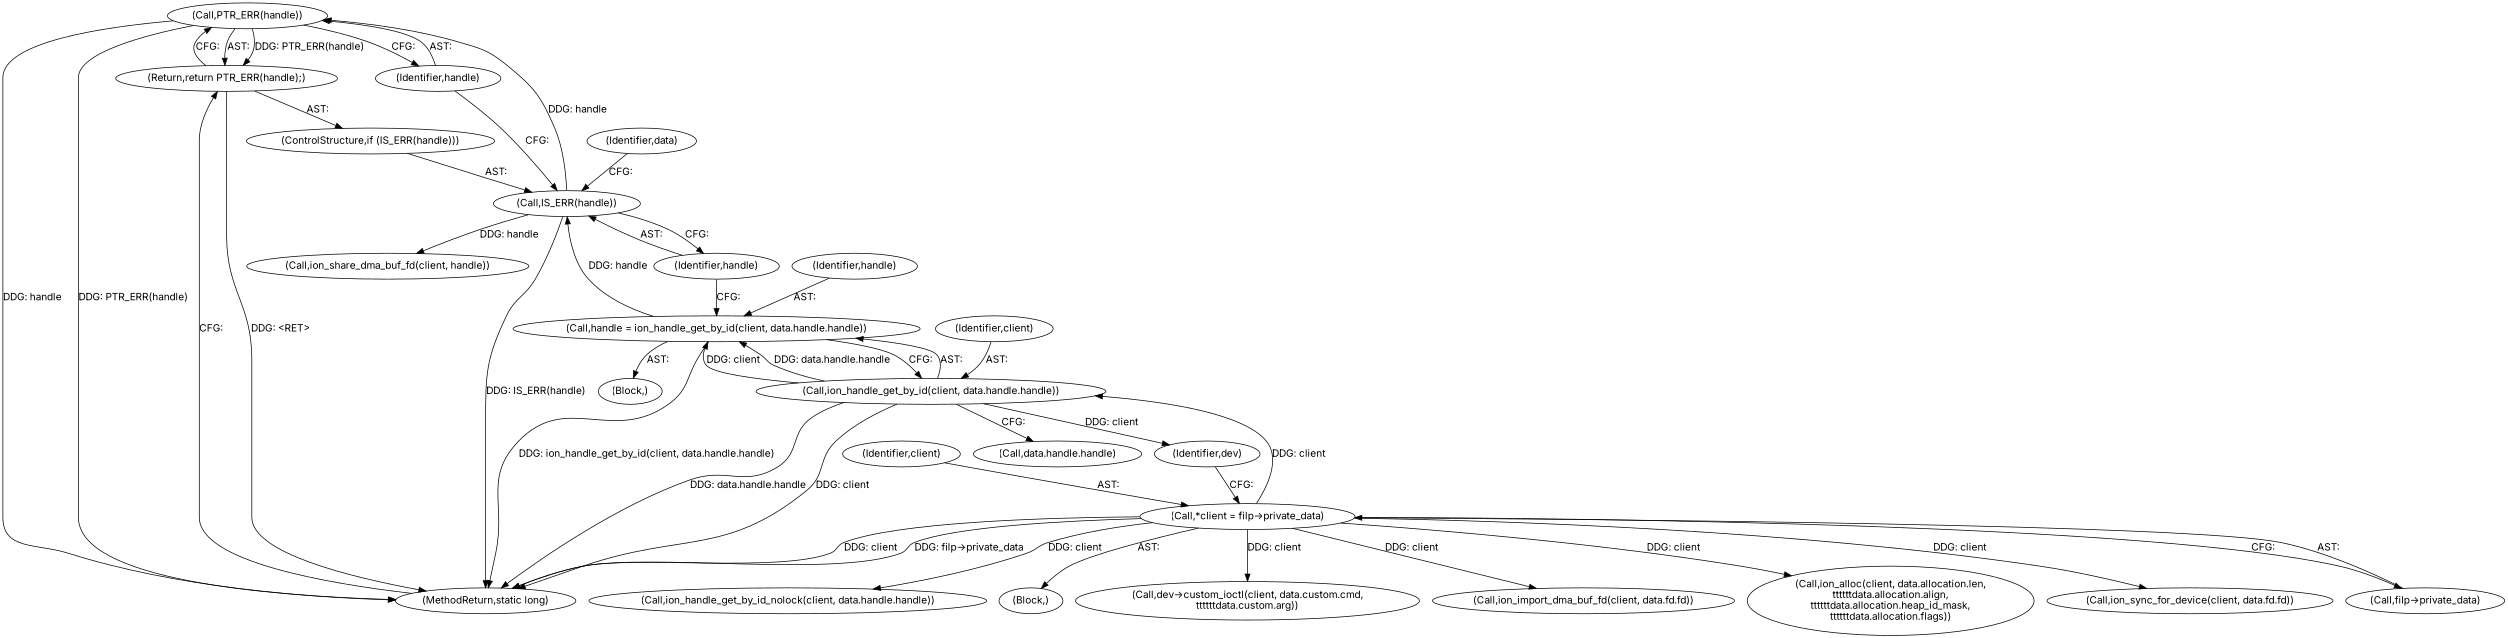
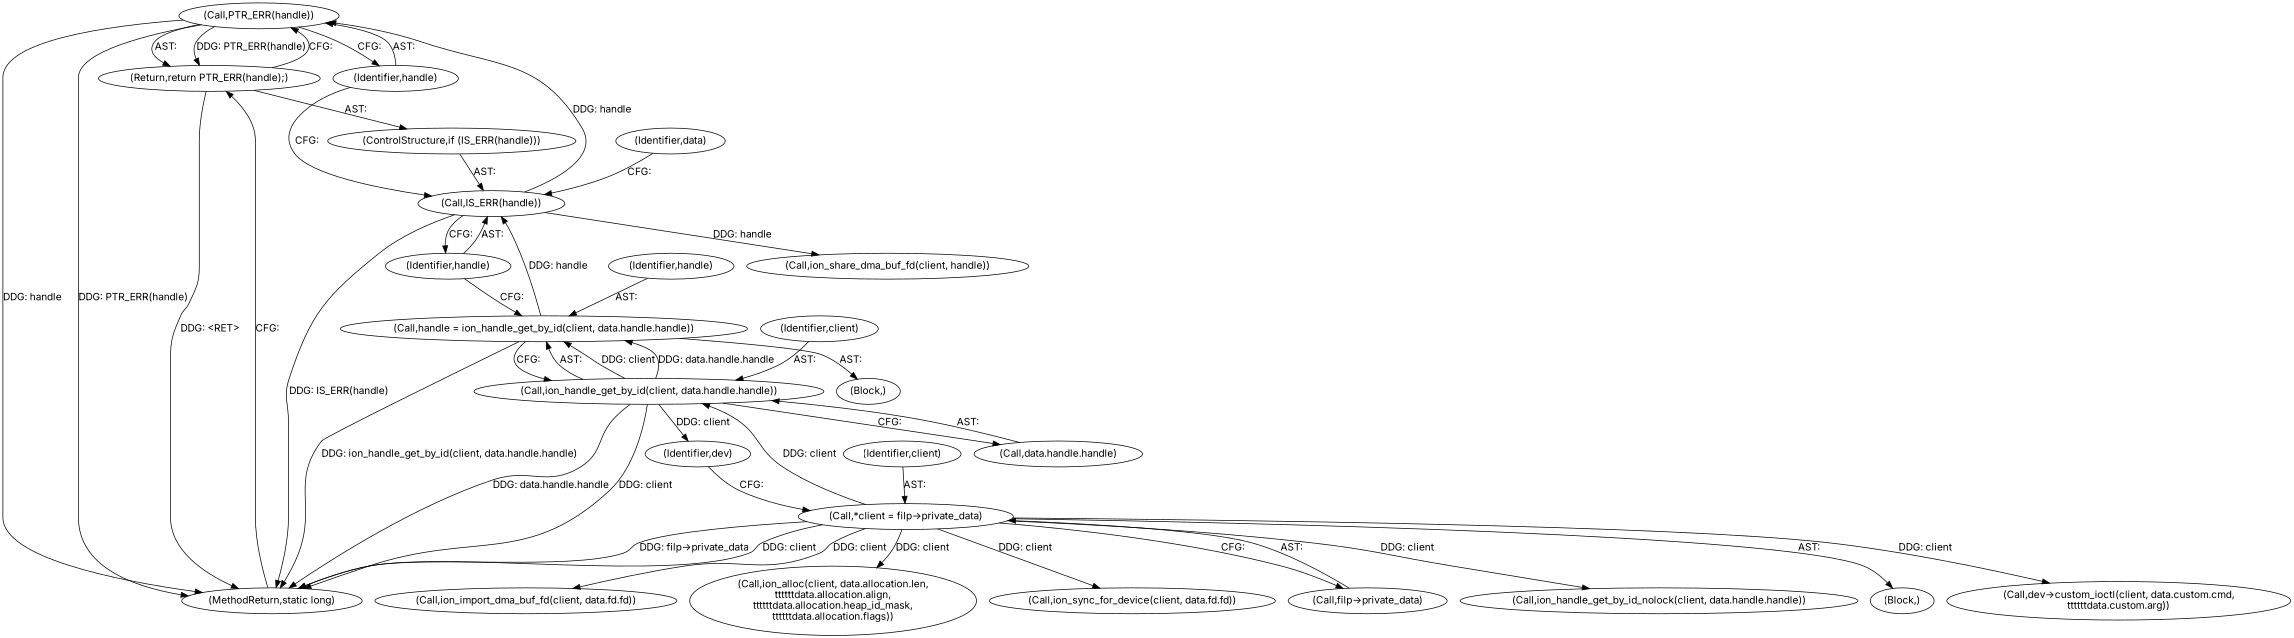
none -> (900, 416)
